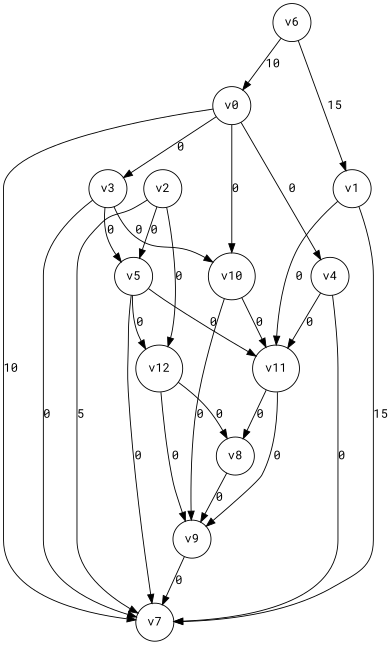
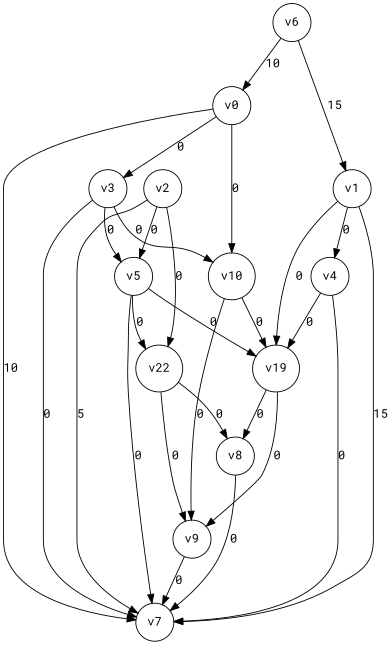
(279, 187) -> (342, 228)
(159, 369) -> (159, 369)
(276, 369) -> (276, 369)
(216, 494) -> (223, 548)
